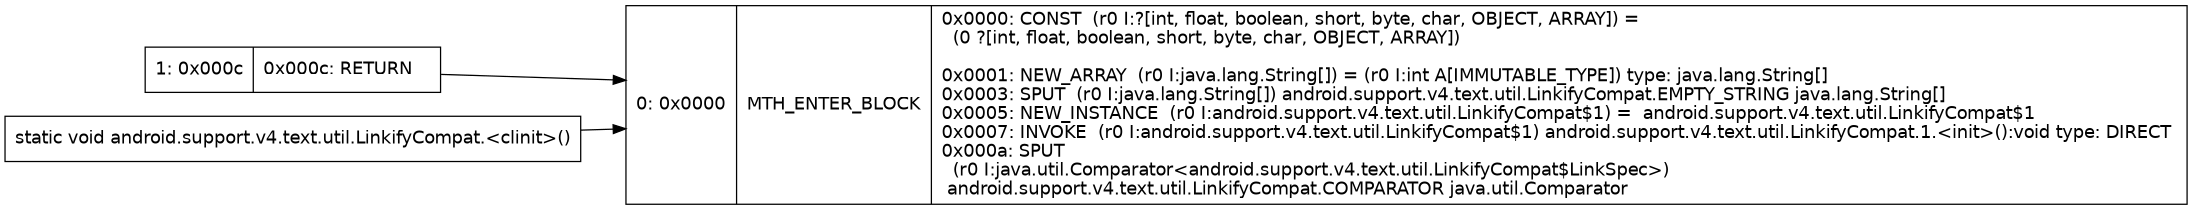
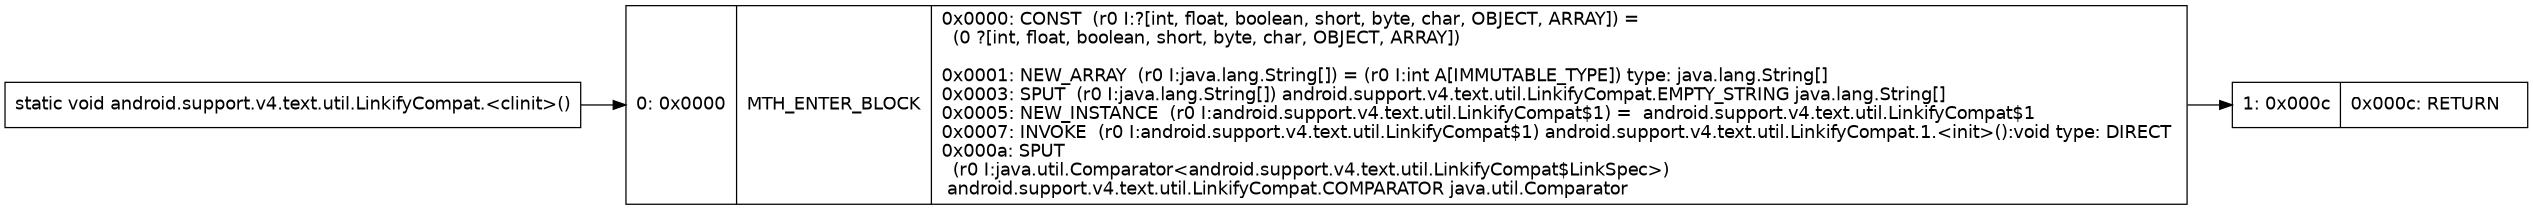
(527, 77) -> (2203, 105)
